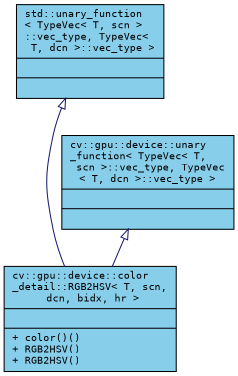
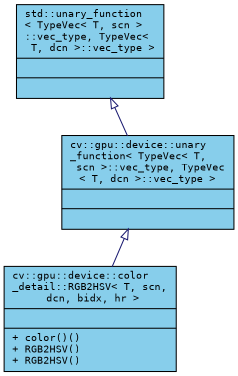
(47, 187) -> (121, 122)
